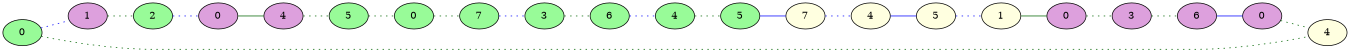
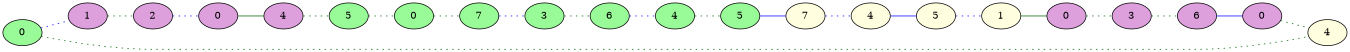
(153, 16) -> (153, 16)
